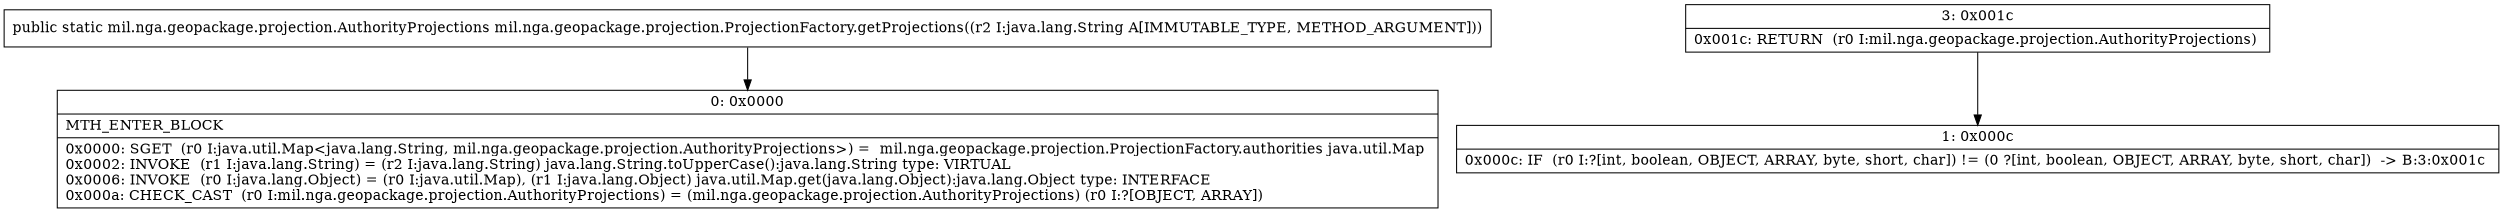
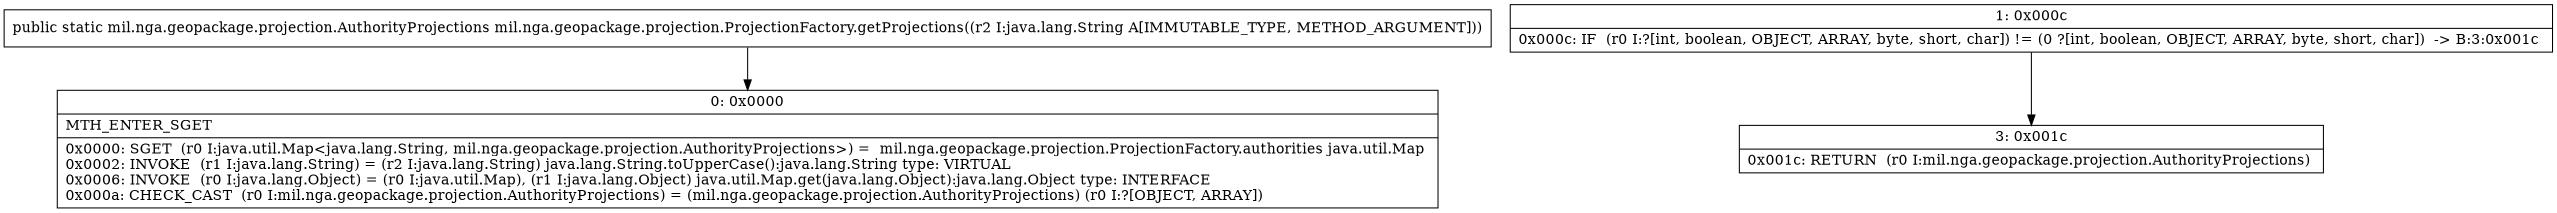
(1978, 84) -> (2031, 84)
(145, 125) -> (139, 125)
